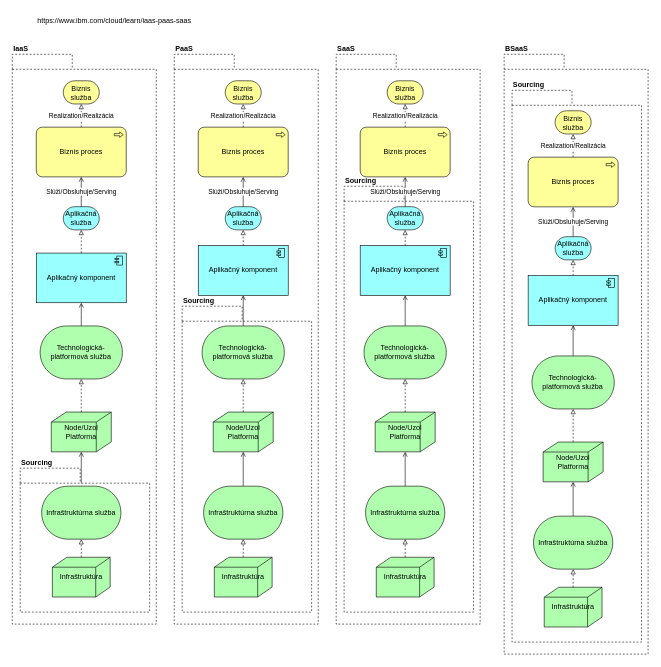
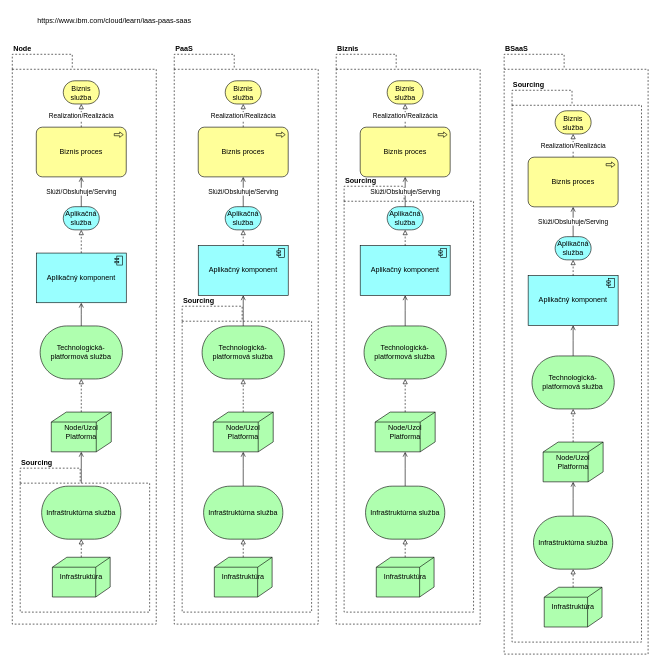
(22, 48) -> (22, 48)
(346, 48) -> (348, 48)
